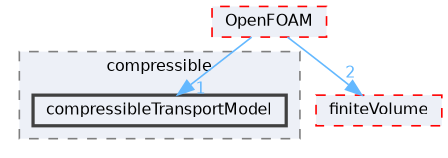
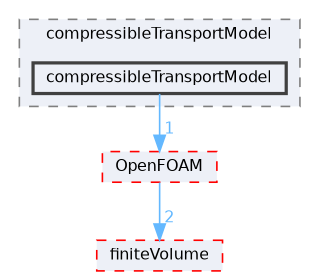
(220, 62) -> (160, 117)
(160, 67) -> (160, 35)
